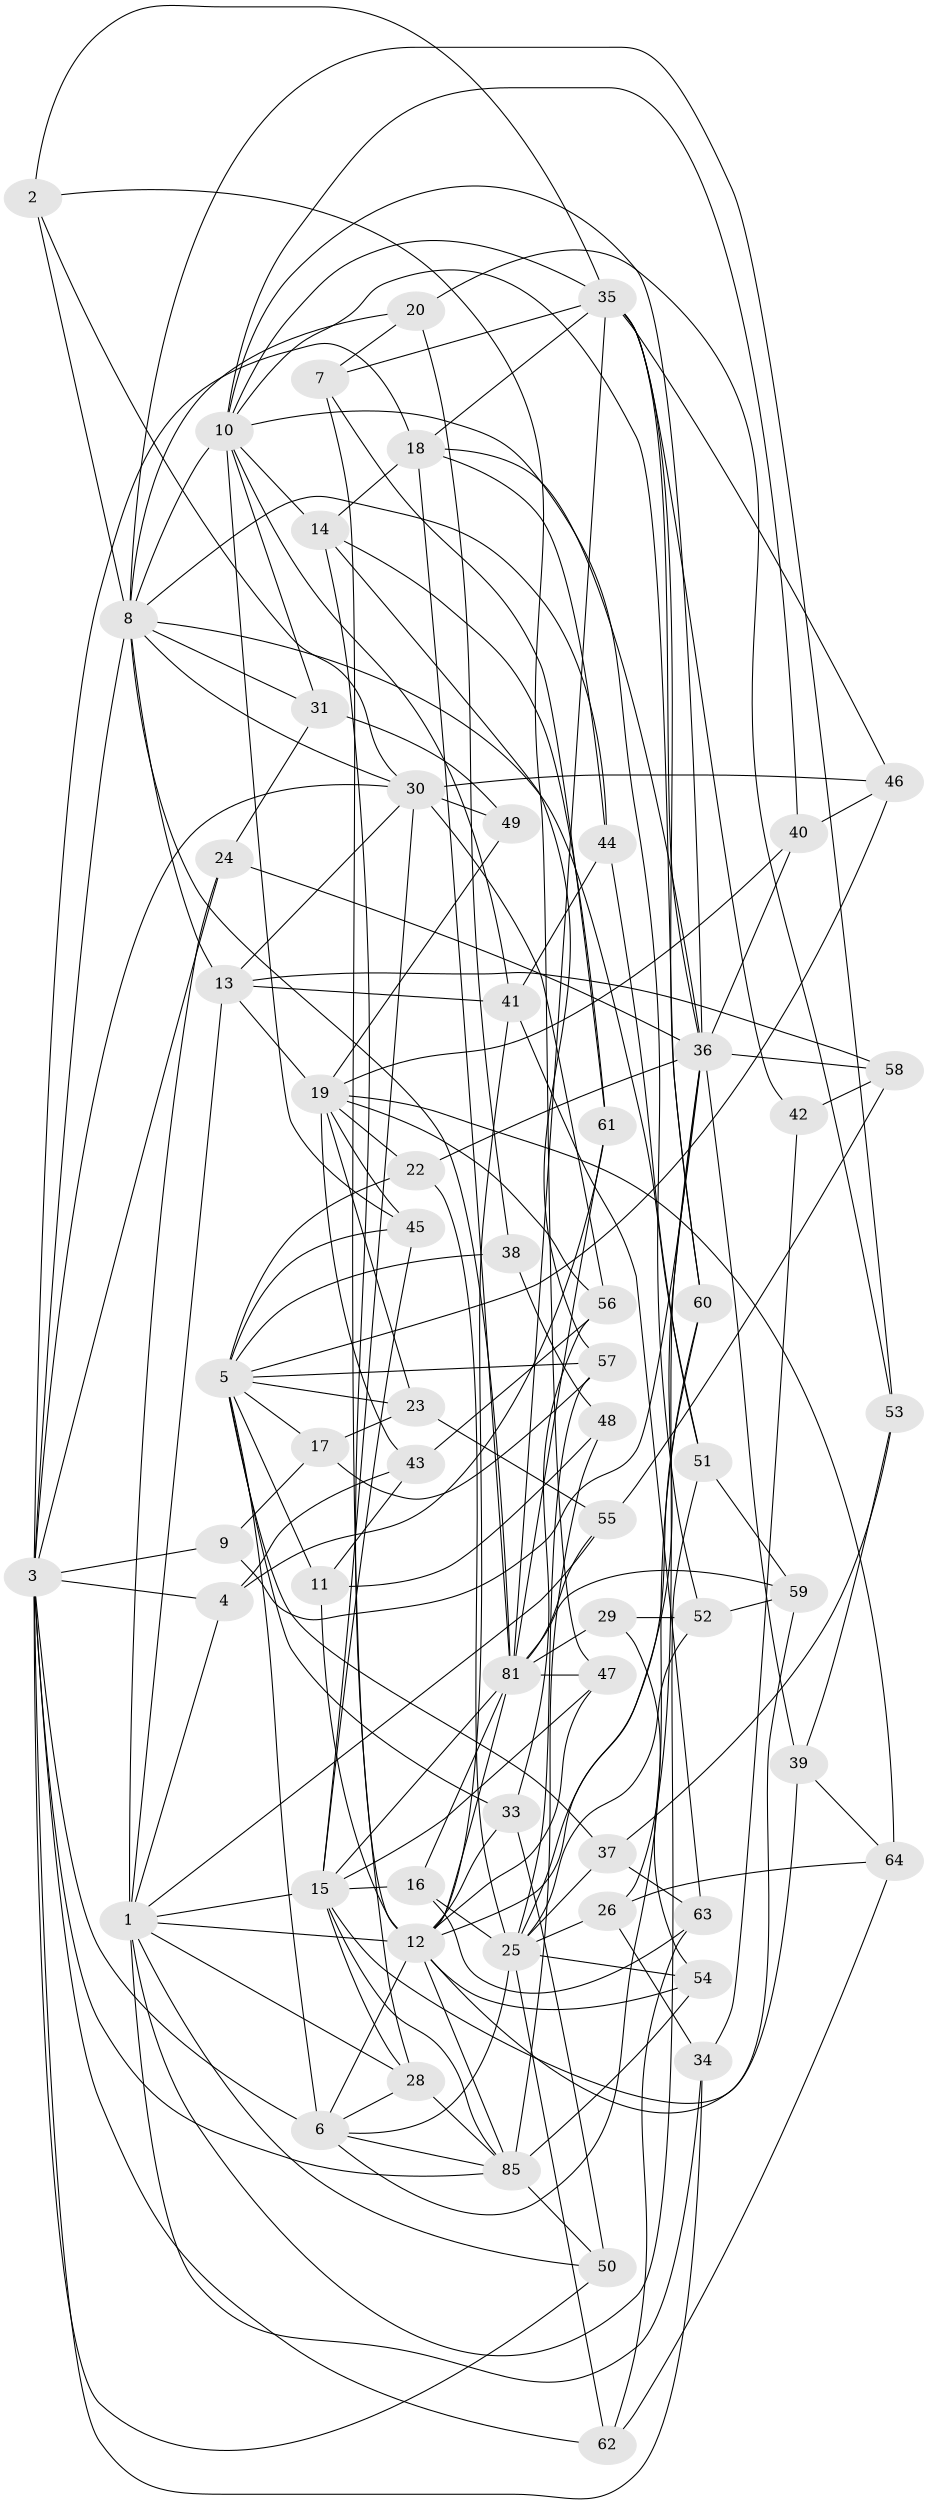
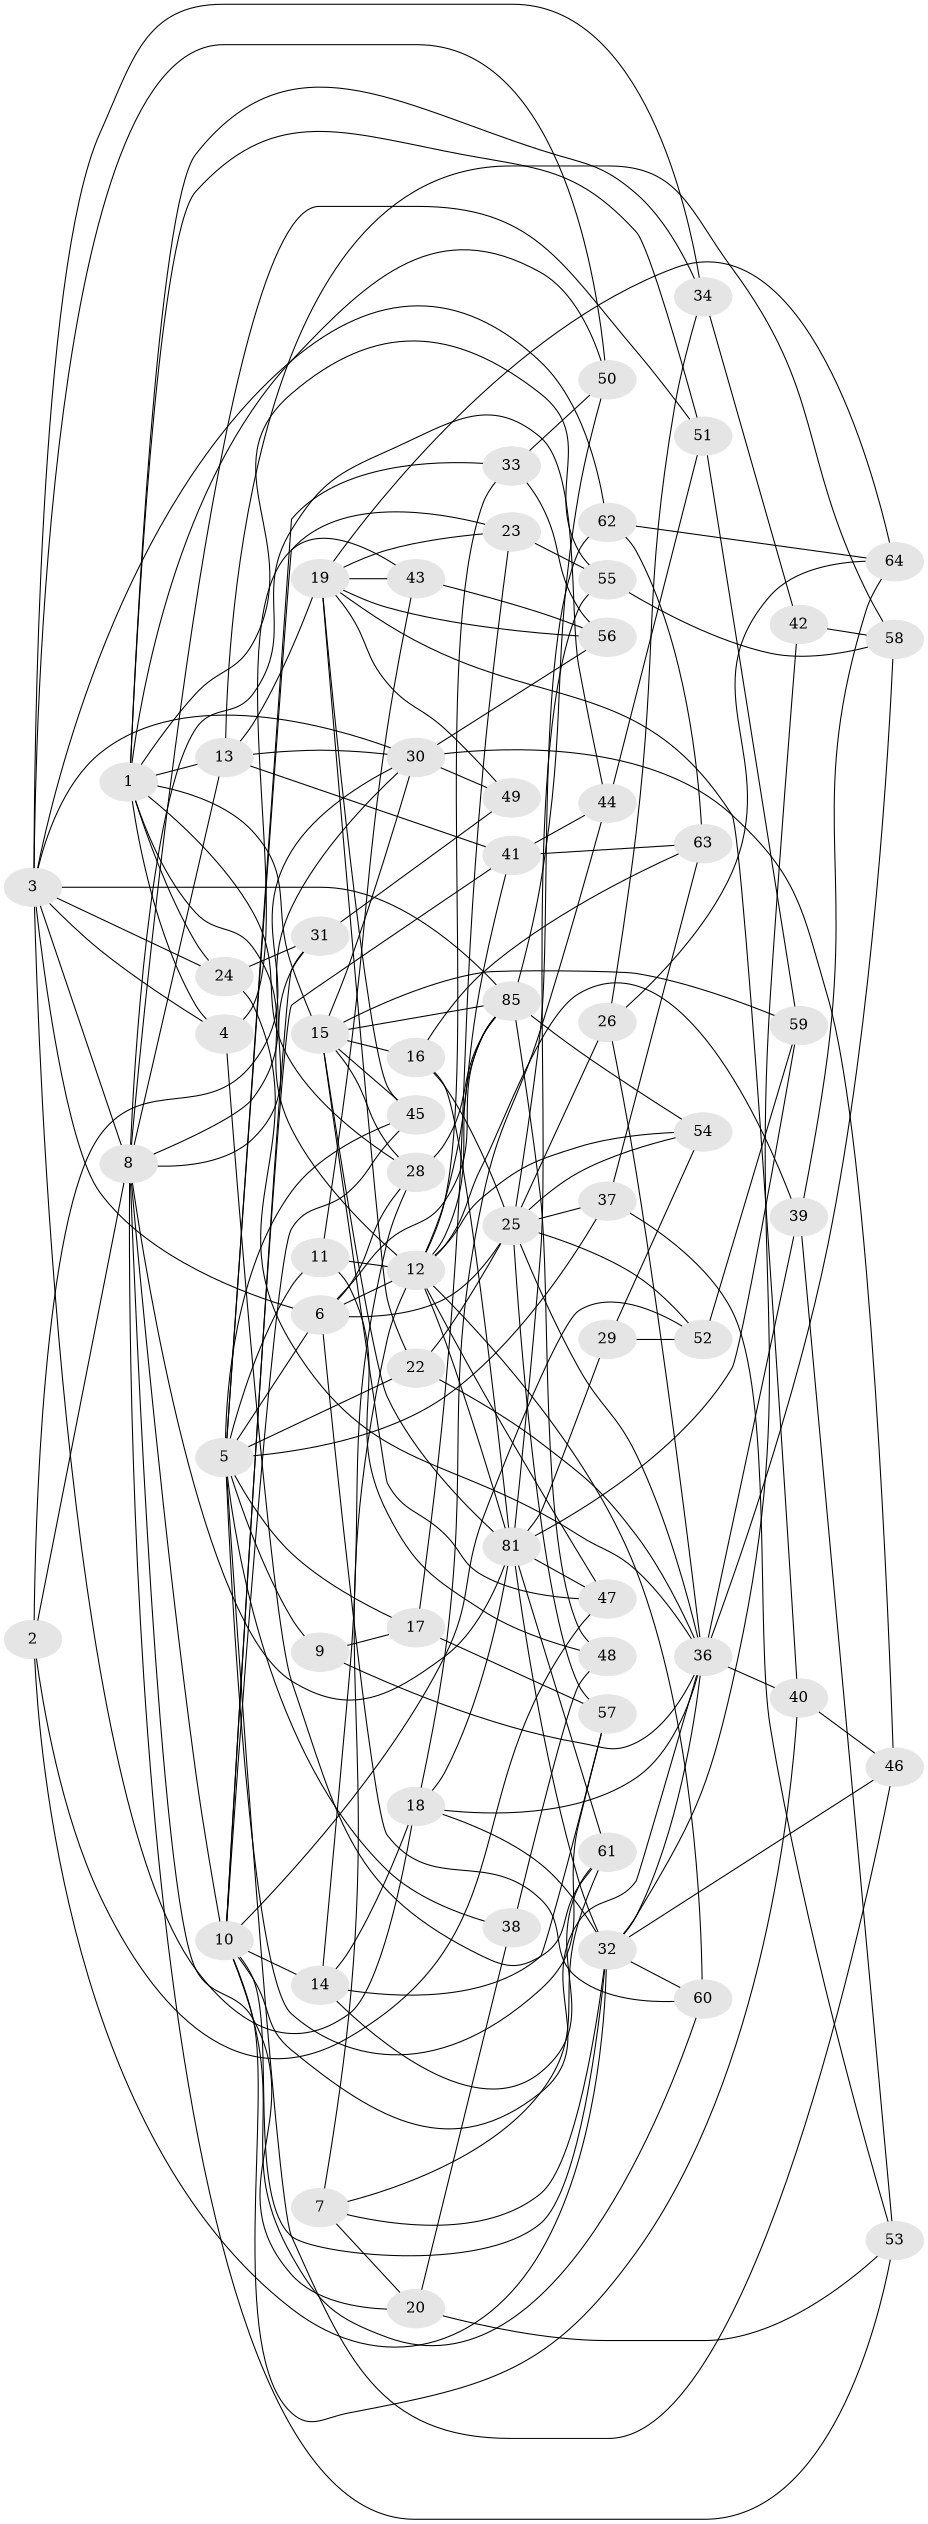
(607, 298) -> (607, 1950)
(129, 1561) -> (262, 1559)
